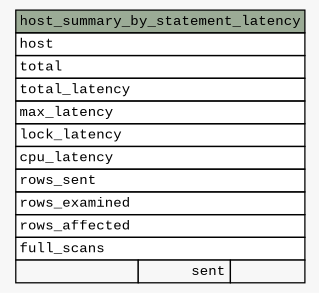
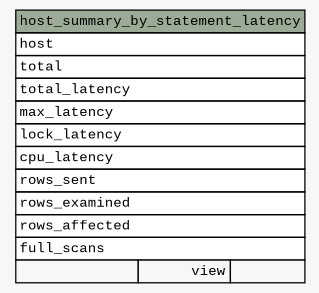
(209, 271) -> (209, 271)
